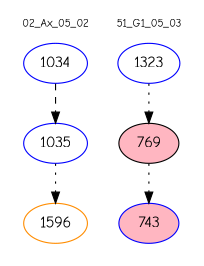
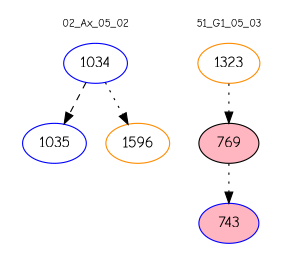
(149, 63) -> (229, 63)
(56, 178) -> (114, 98)
